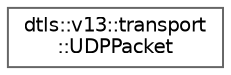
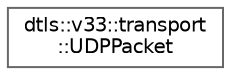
(115, 37) -> (115, 37)
